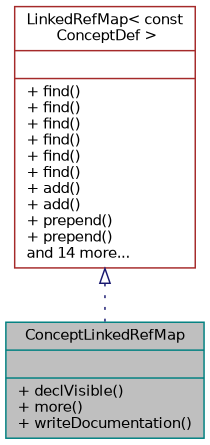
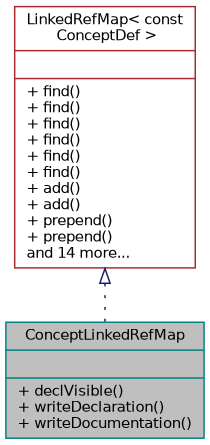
(51, 407) -> (91, 407)
